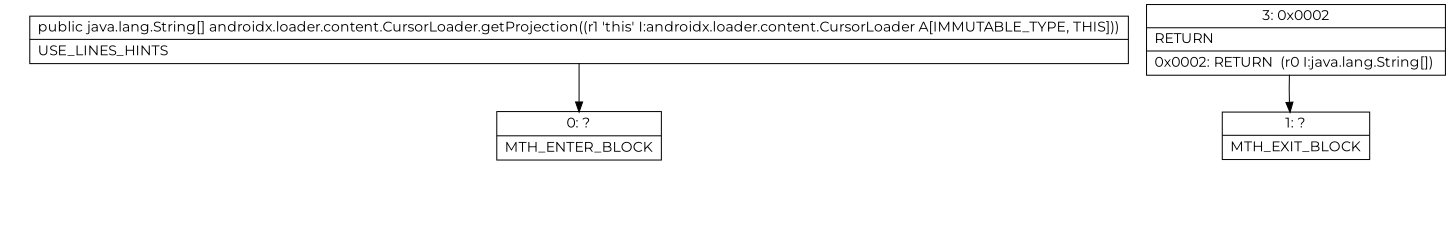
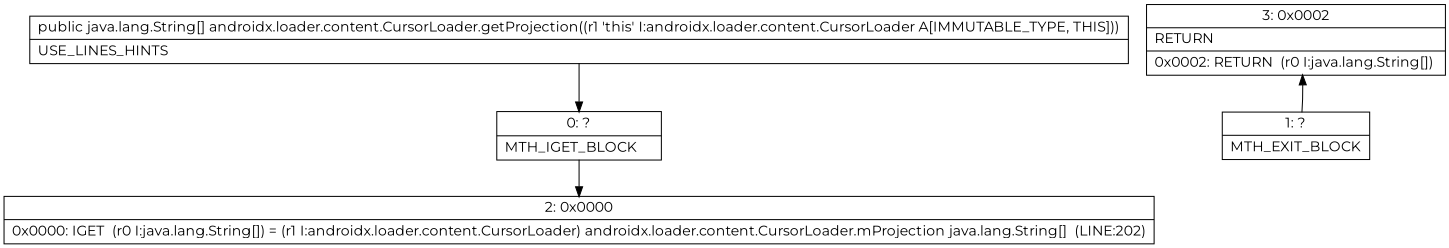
(1289, 88) -> (1303, 99)
(579, 147) -> (571, 147)
none -> (579, 220)
